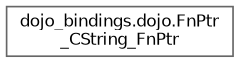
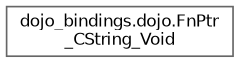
(120, 31) -> (120, 31)
